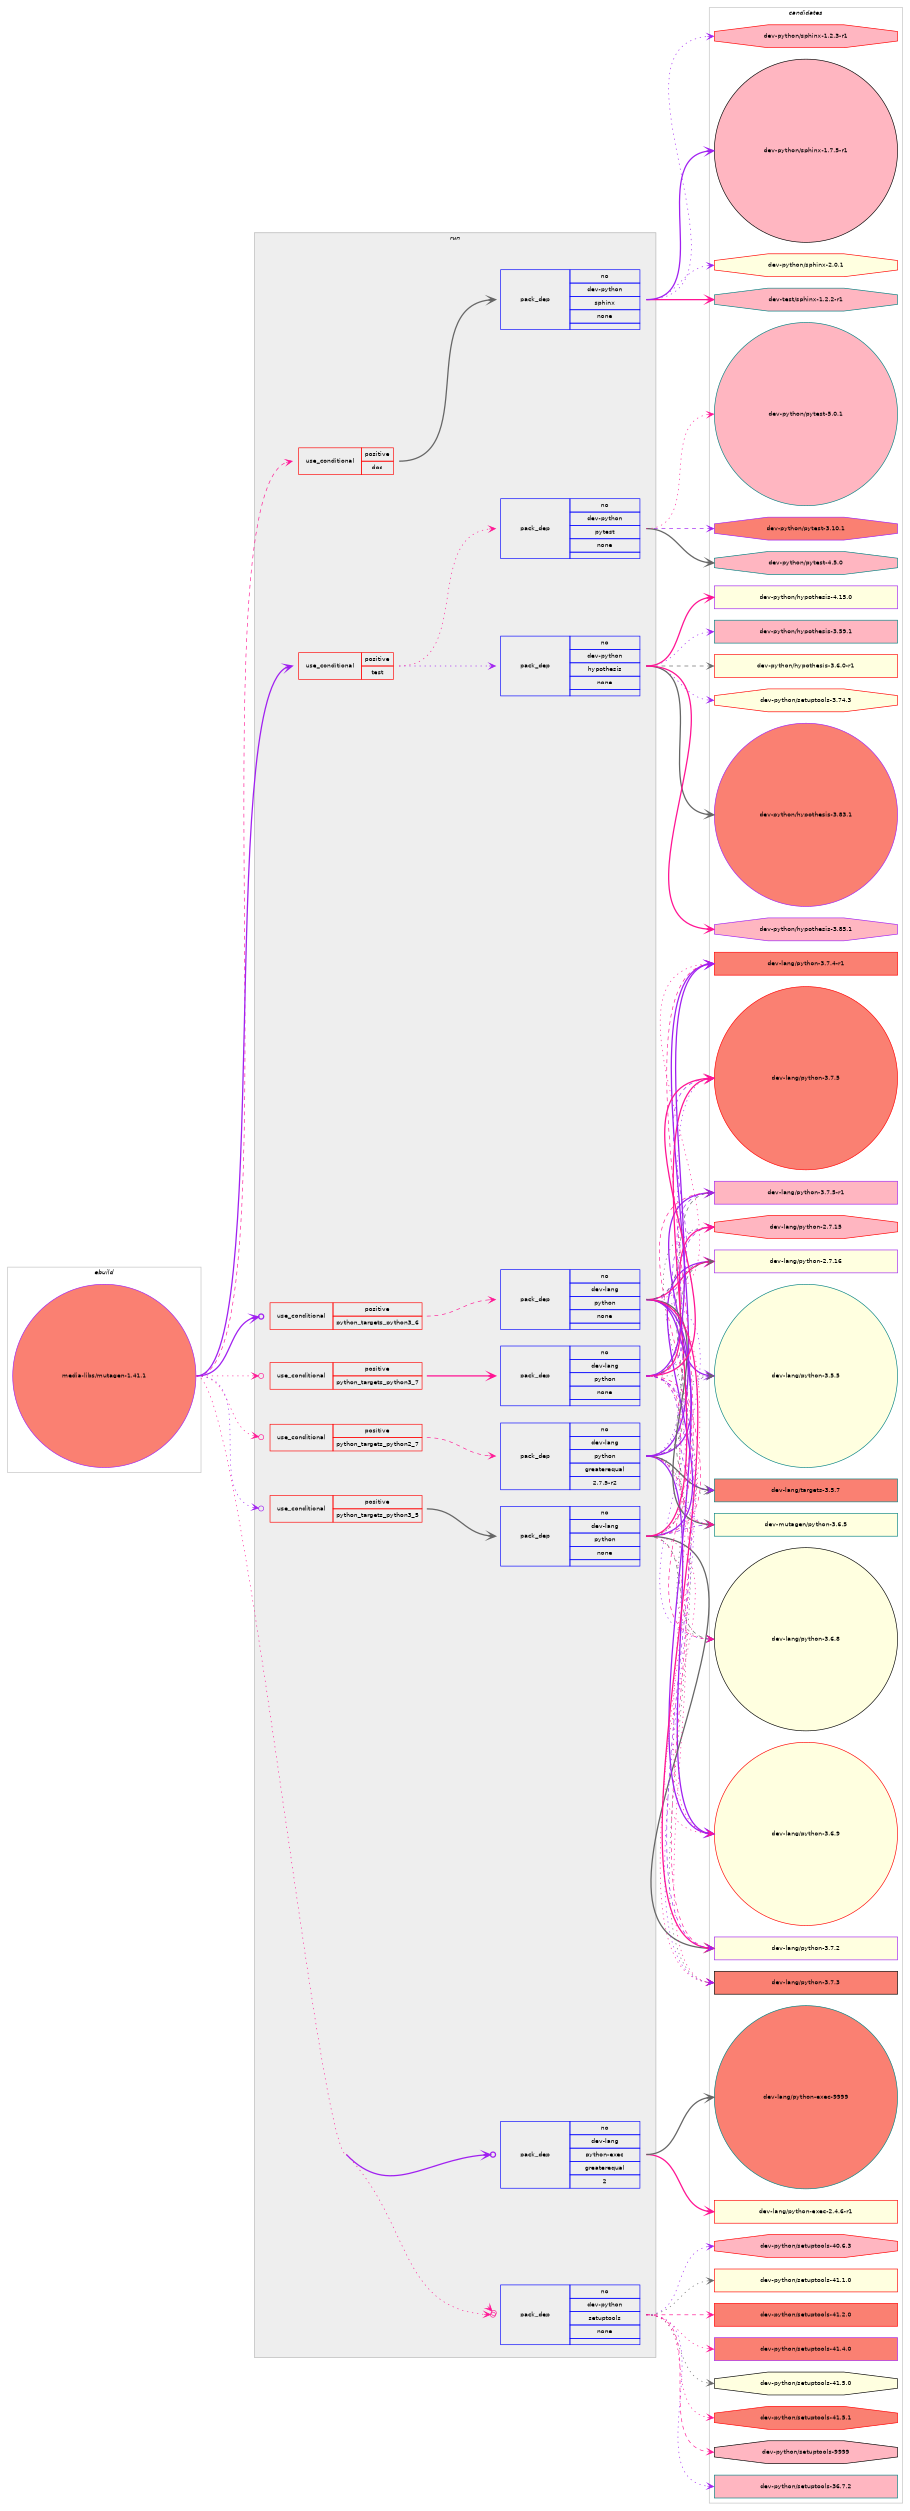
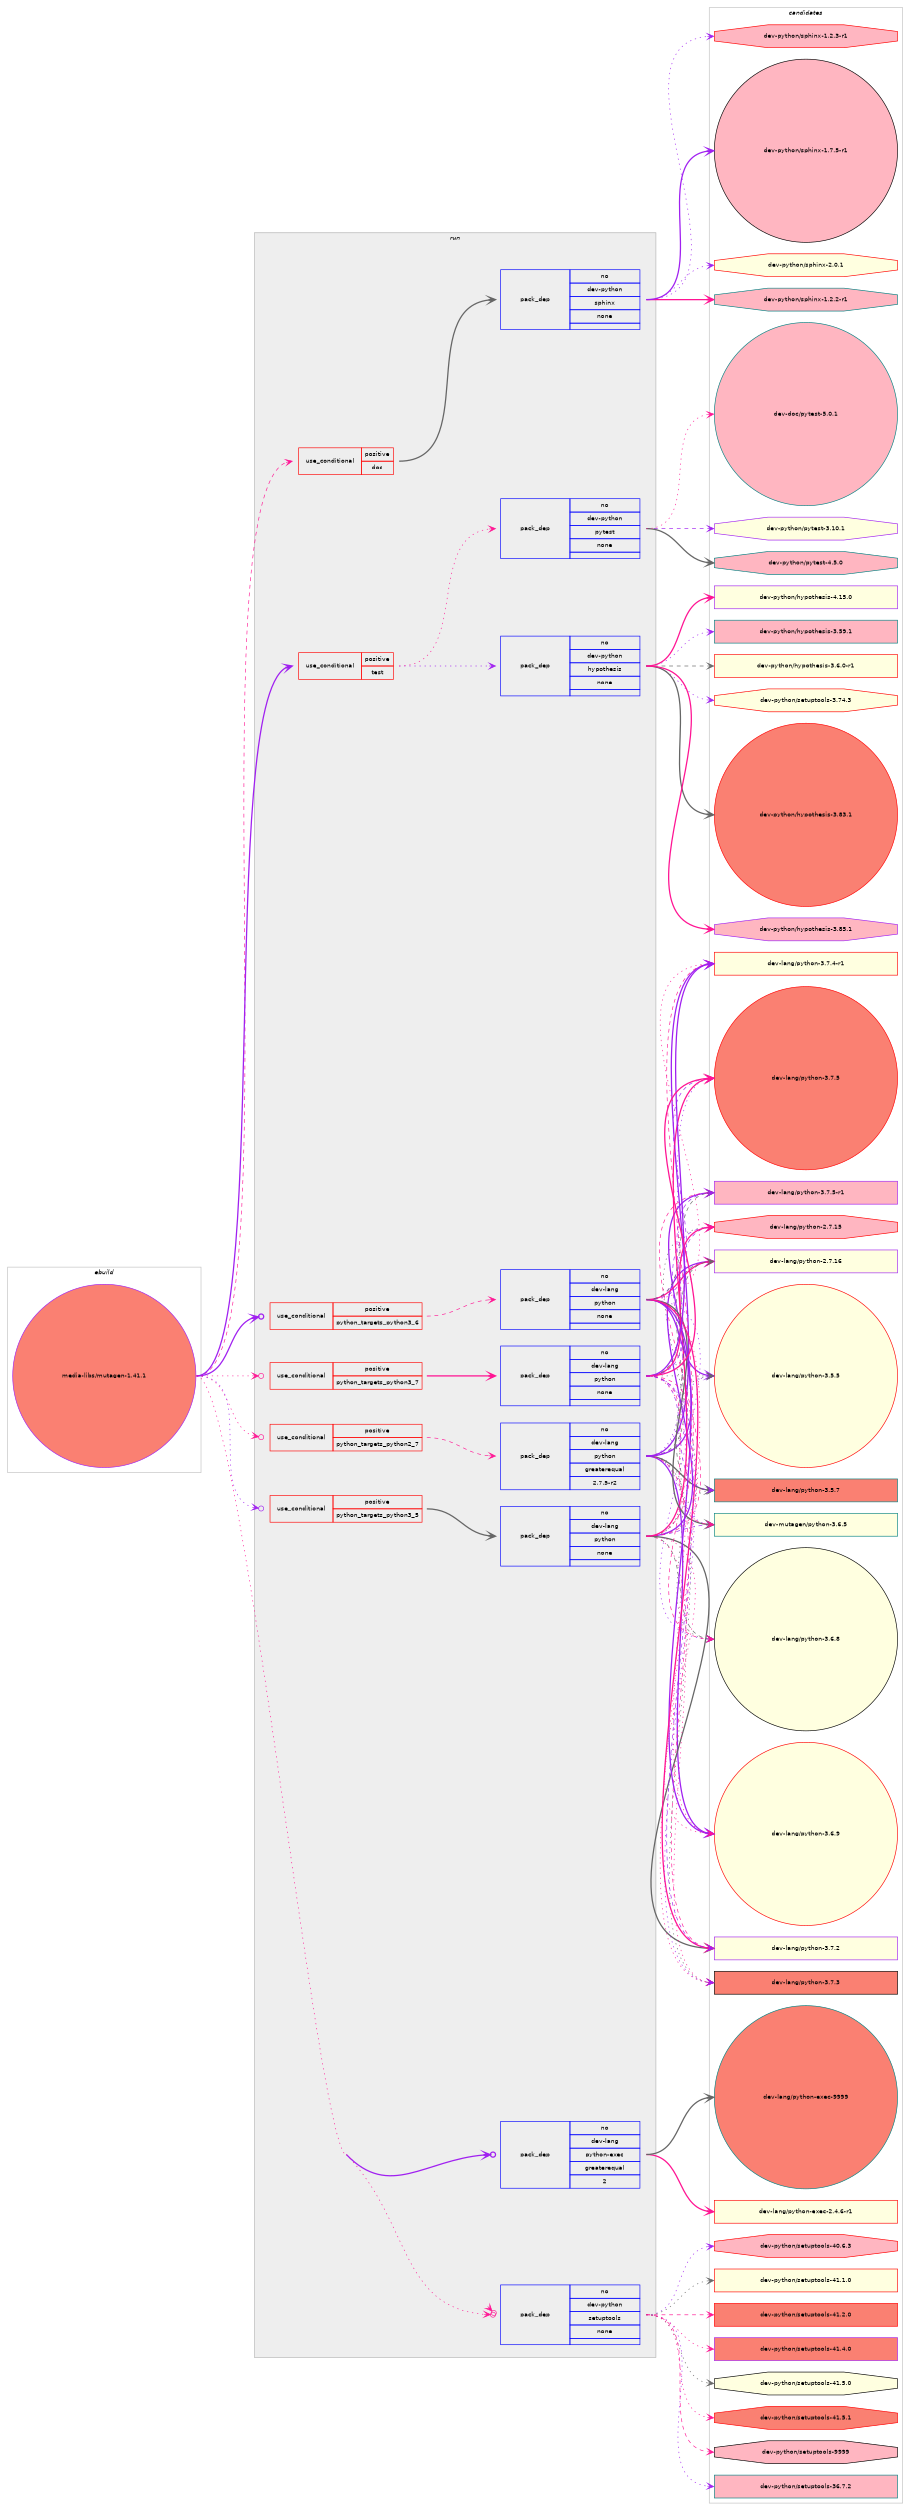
(806, 300) -> (806, 300)
(806, 414) -> (806, 414)
(806, 529) -> (806, 529)
(806, 815) -> (806, 815)
(806, 964) -> (806, 964)
(806, 1376) -> (806, 1376)
(806, 1490) -> (806, 1490)
